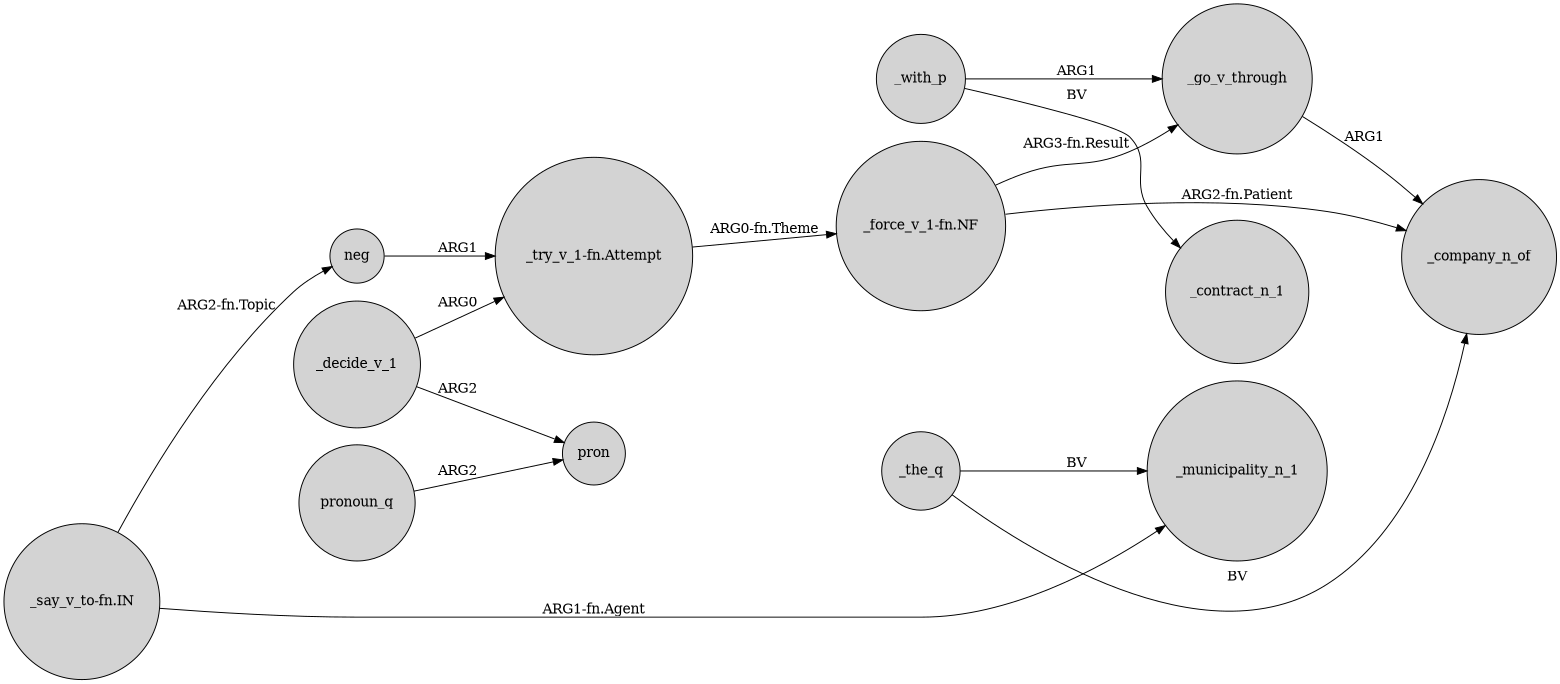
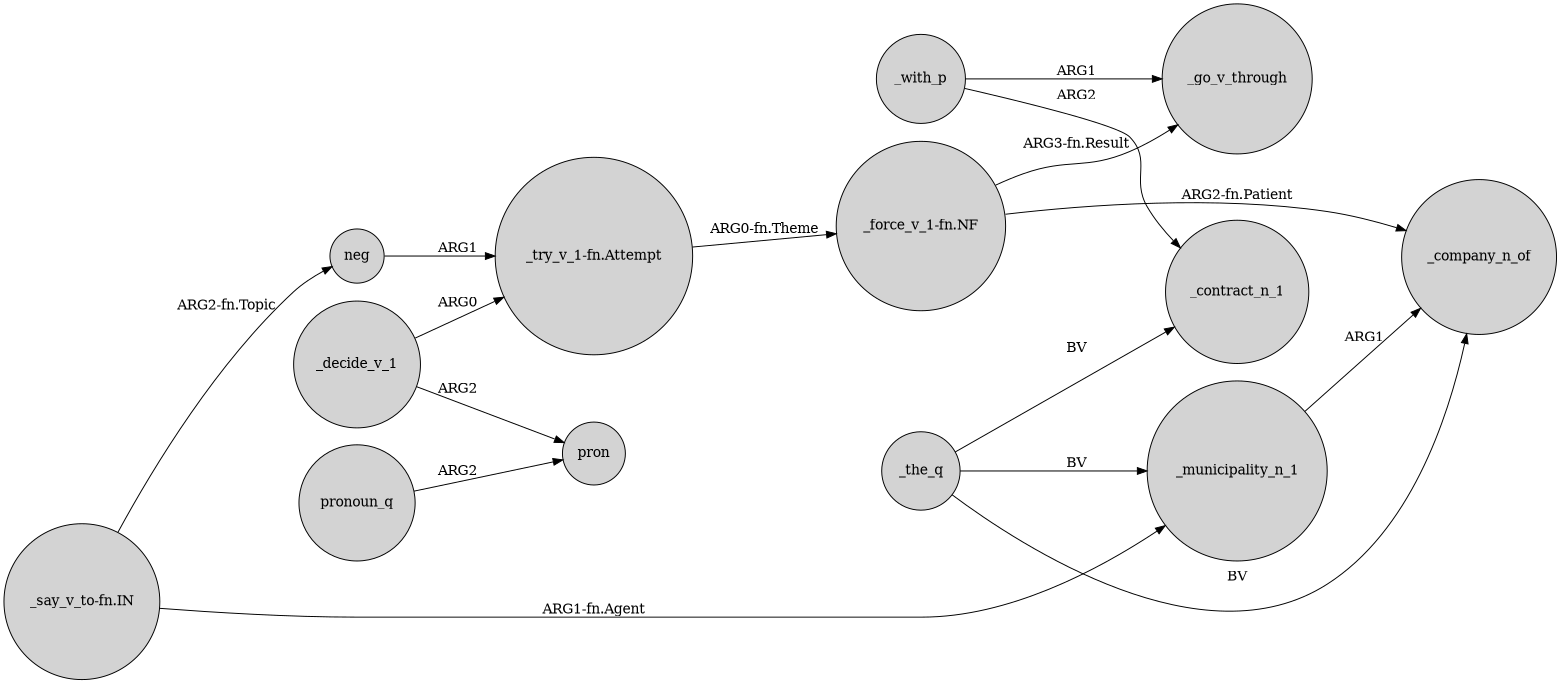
(1076, 96) -> (1076, 96)
(1361, 155) -> (1359, 363)
none -> (1060, 392)
